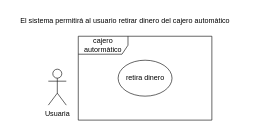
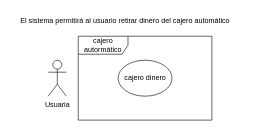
(146, 78) -> (146, 78)
(57, 87) -> (57, 78)
